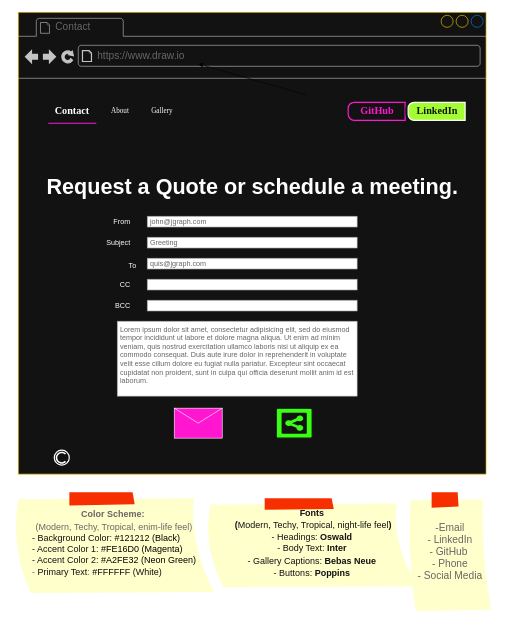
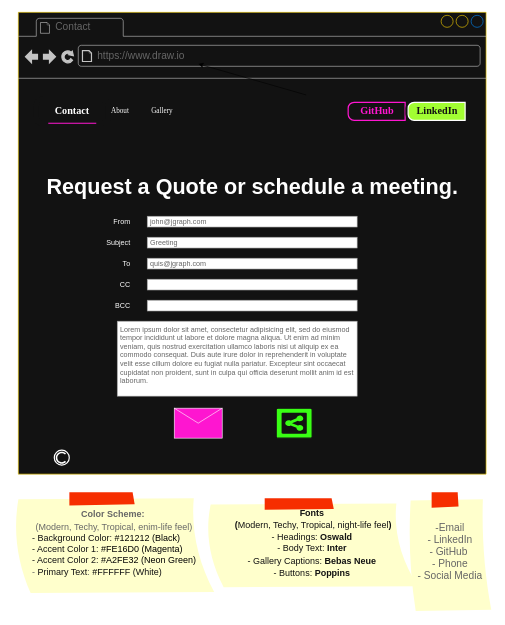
(120, 266) -> (117, 264)
